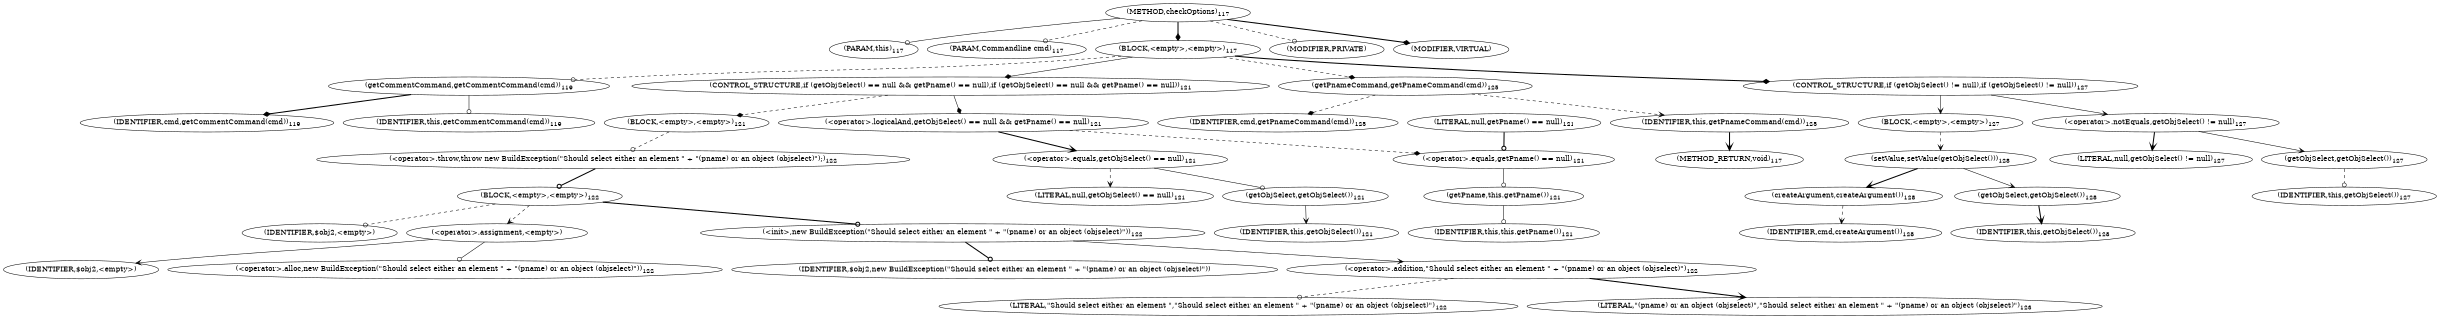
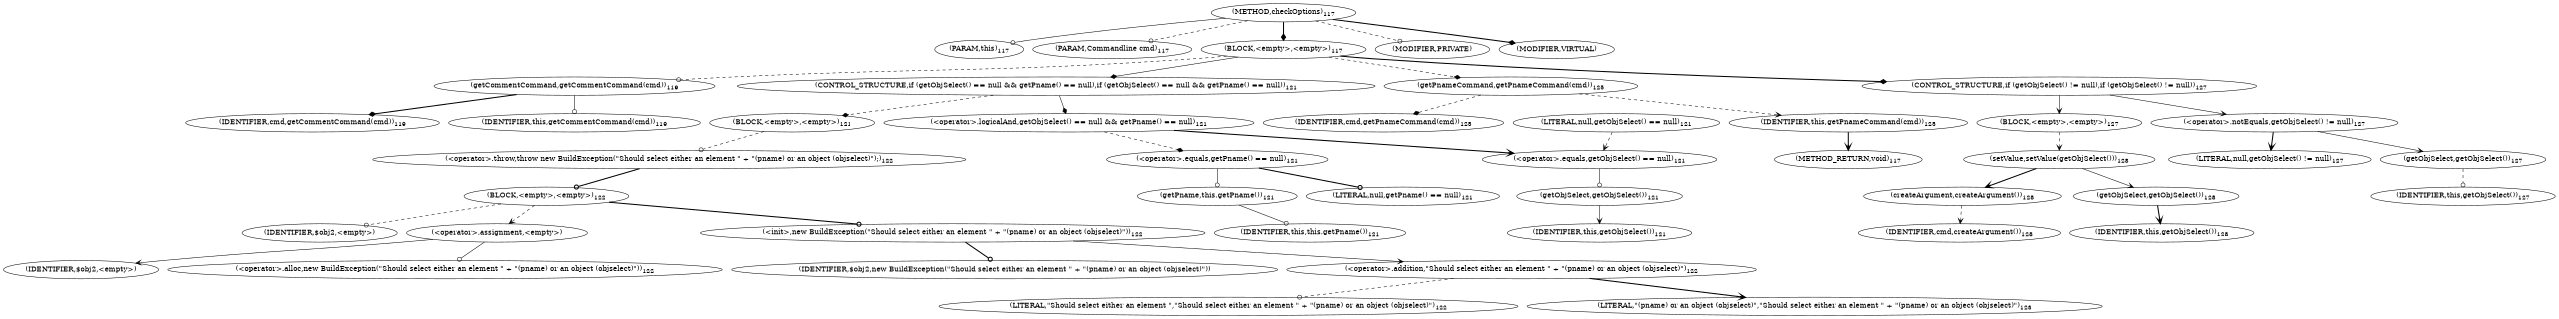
(1504, 139) -> (1309, 178)
(1110, 175) -> (1609, 139)
